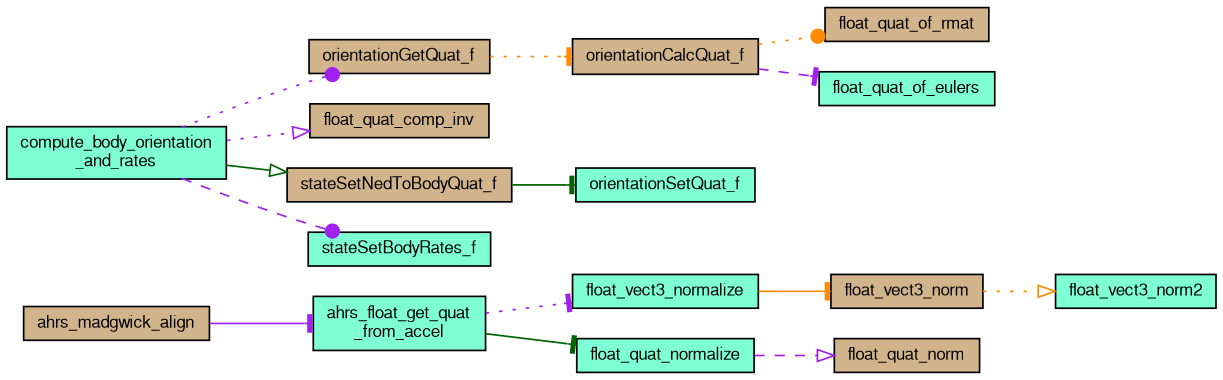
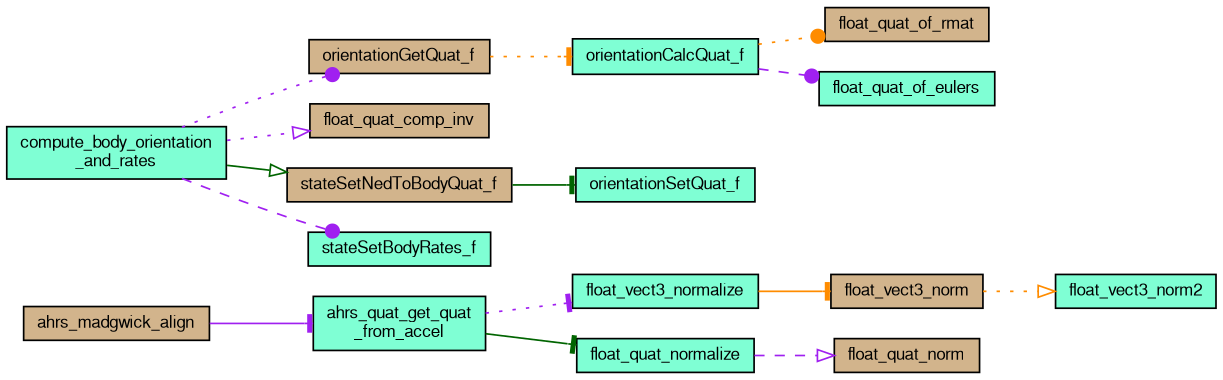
(665, 57) -> (665, 57)
(784, 72) -> (784, 72)
(399, 323) -> (399, 323)
